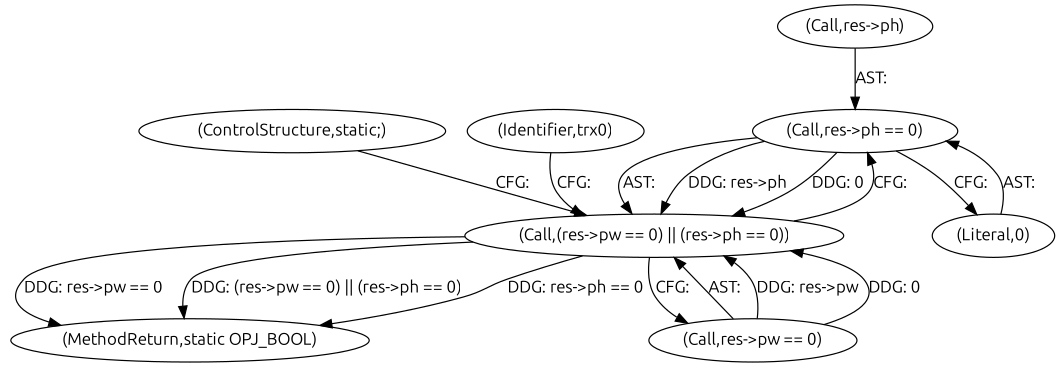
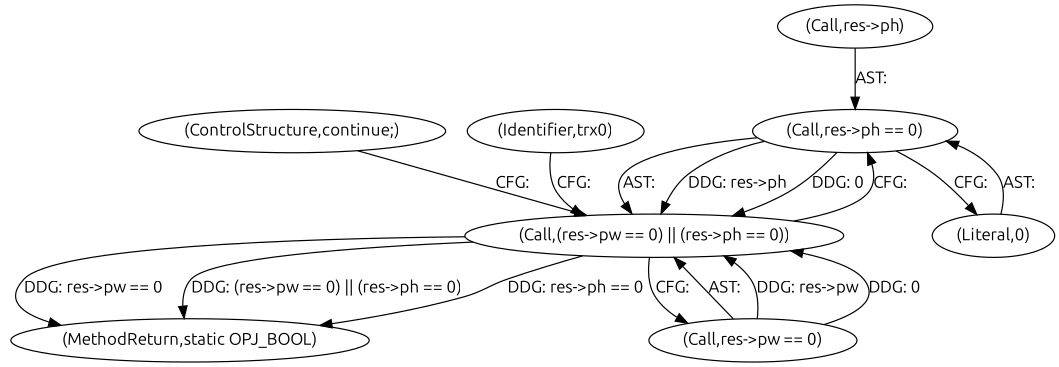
(292, 131) -> (292, 131)
